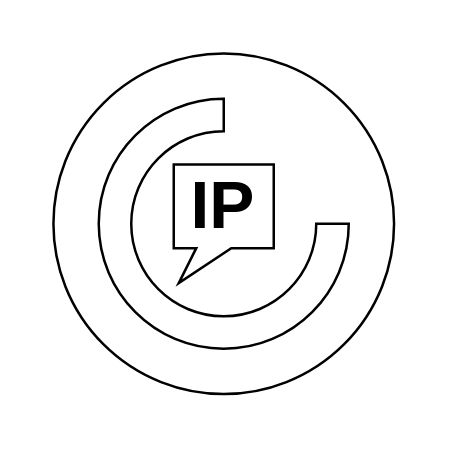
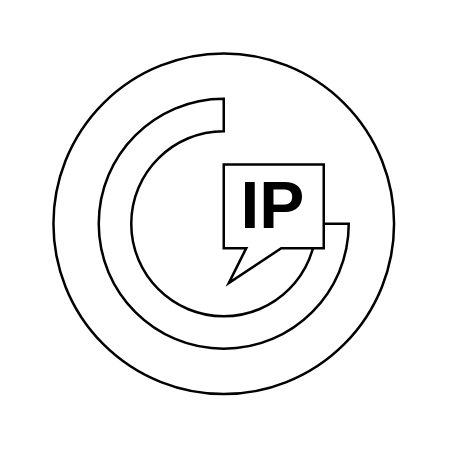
(224, 224) -> (274, 224)
